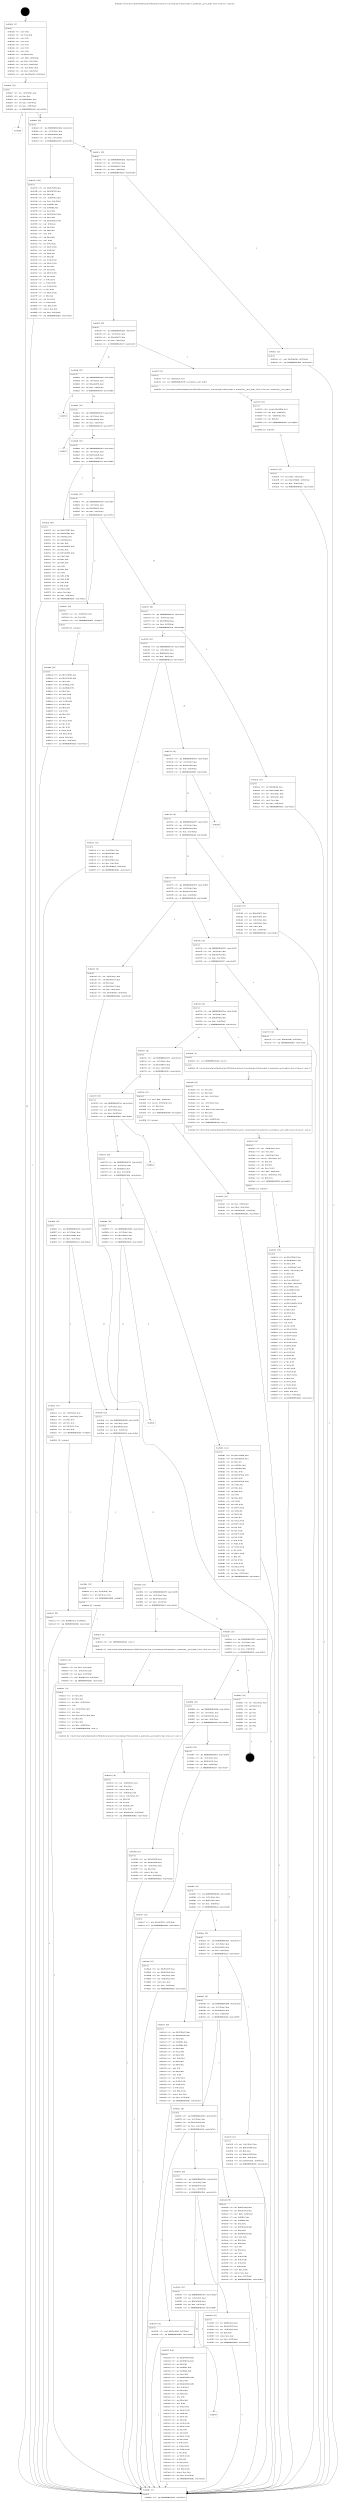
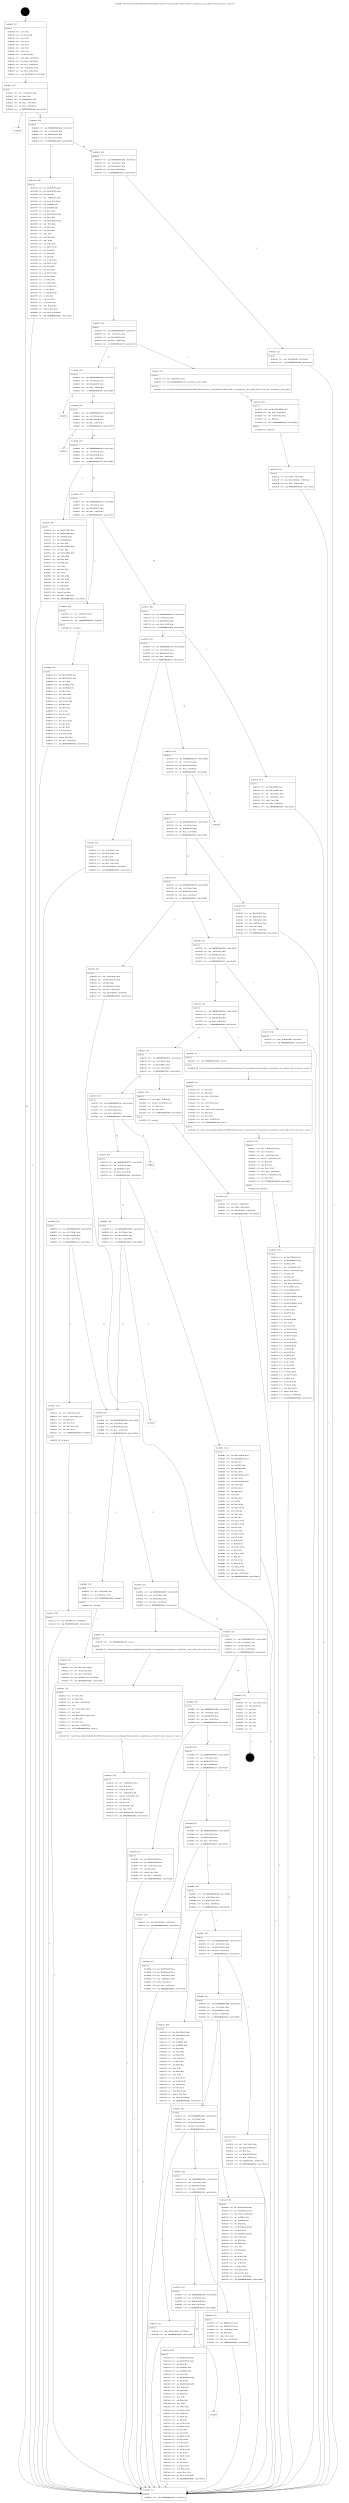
none -> (207, 1834)
